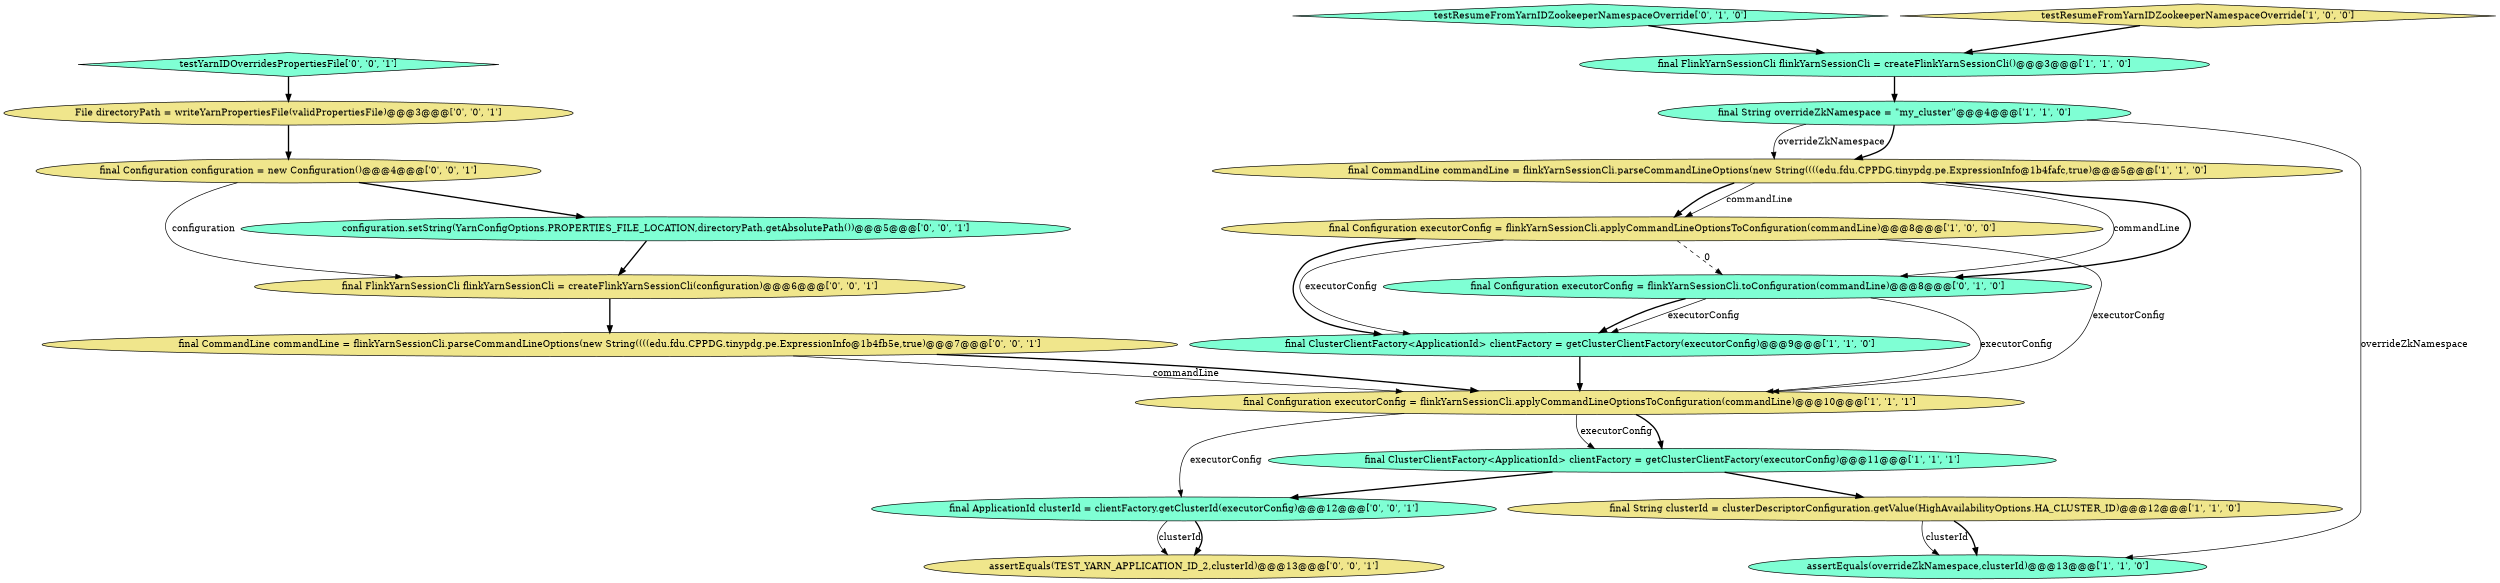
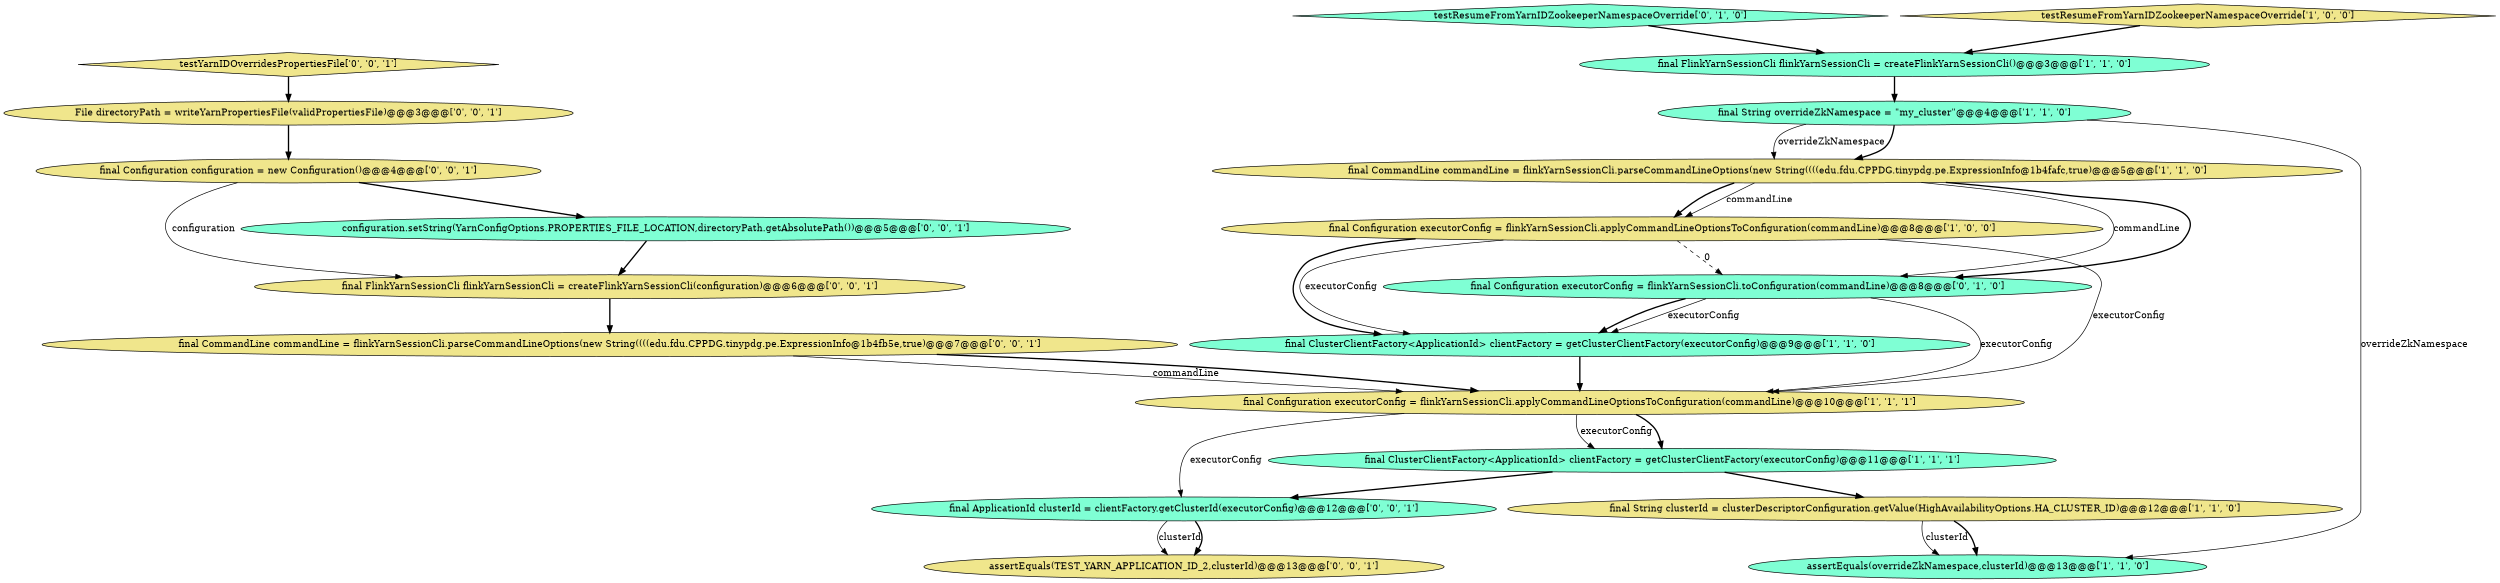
(289, 65) -> (289, 65)
